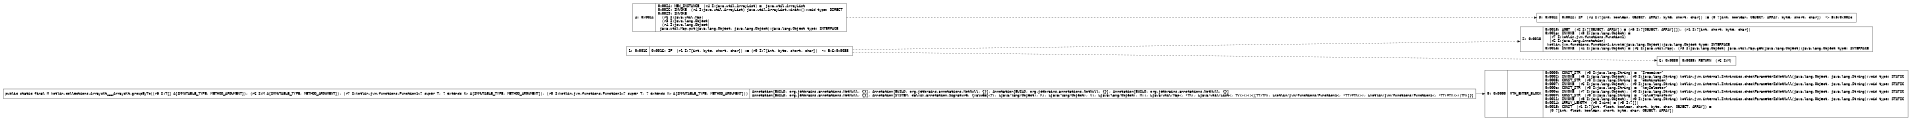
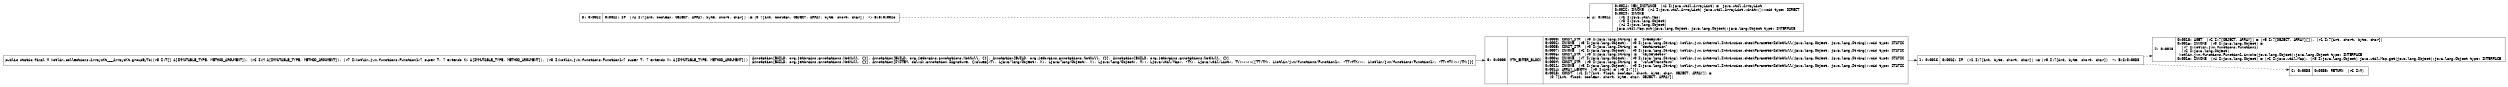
(1190, 18) -> (1243, 18)
(1575, 41) -> (2203, 51)
none -> (1911, 60)
